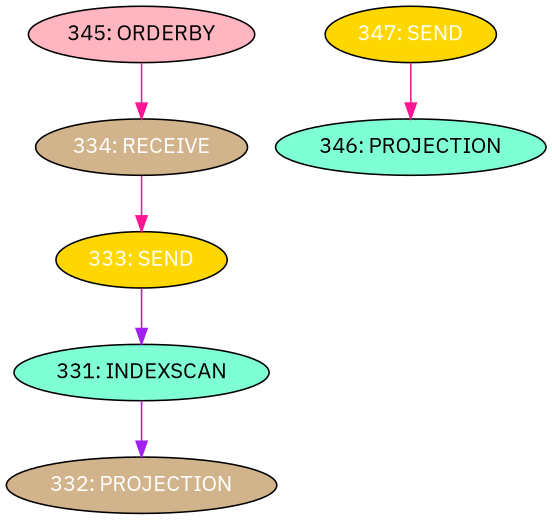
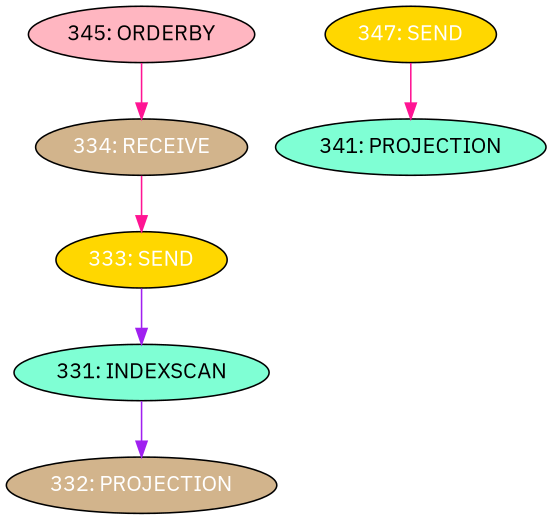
(411, 147) -> (411, 147)
